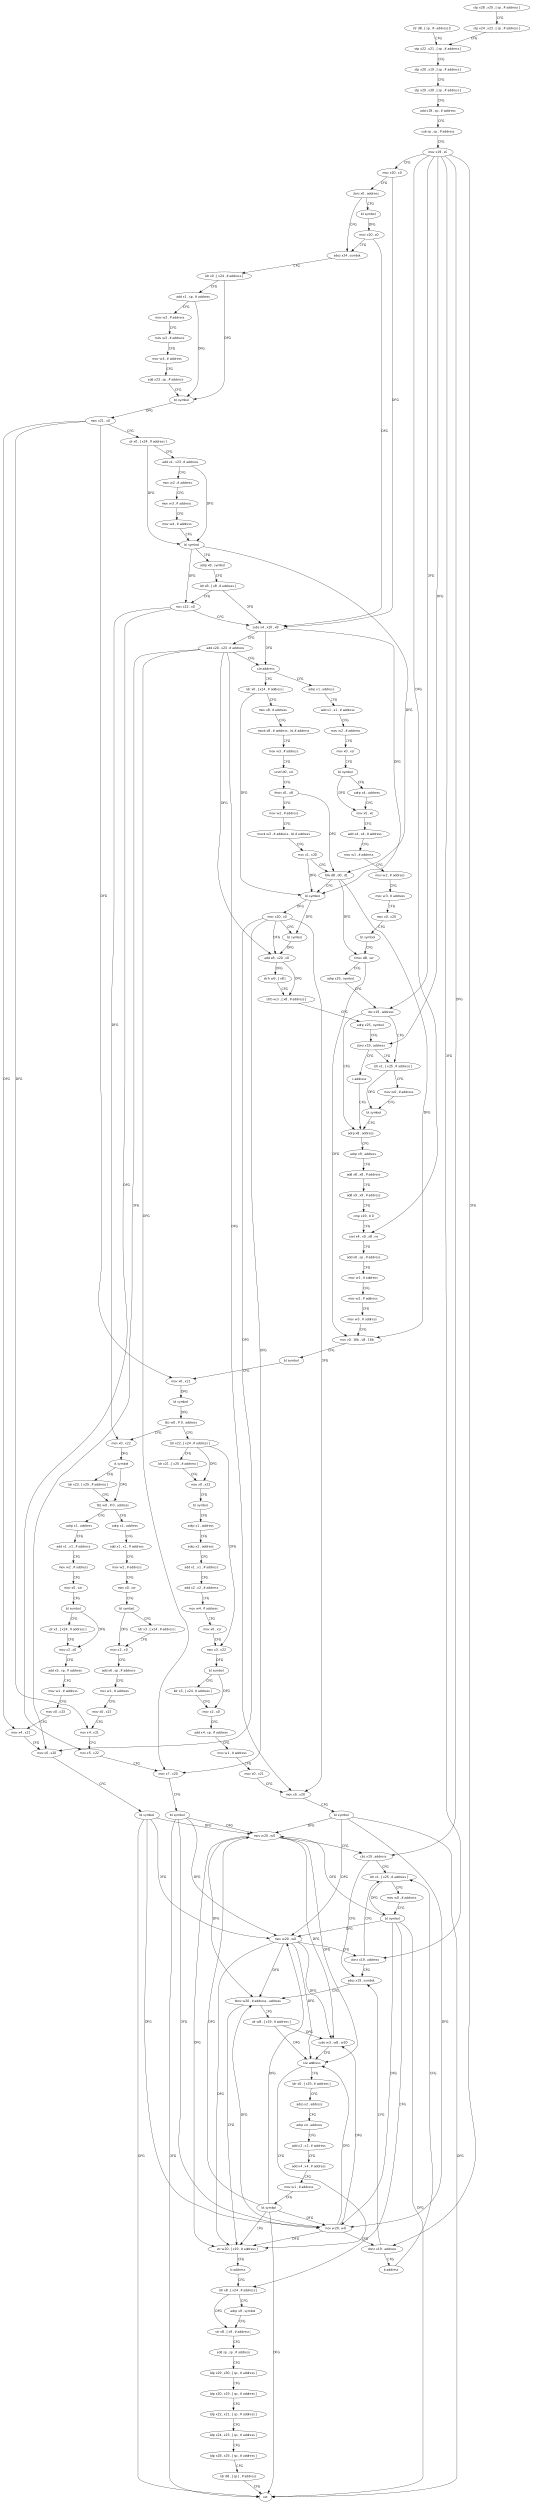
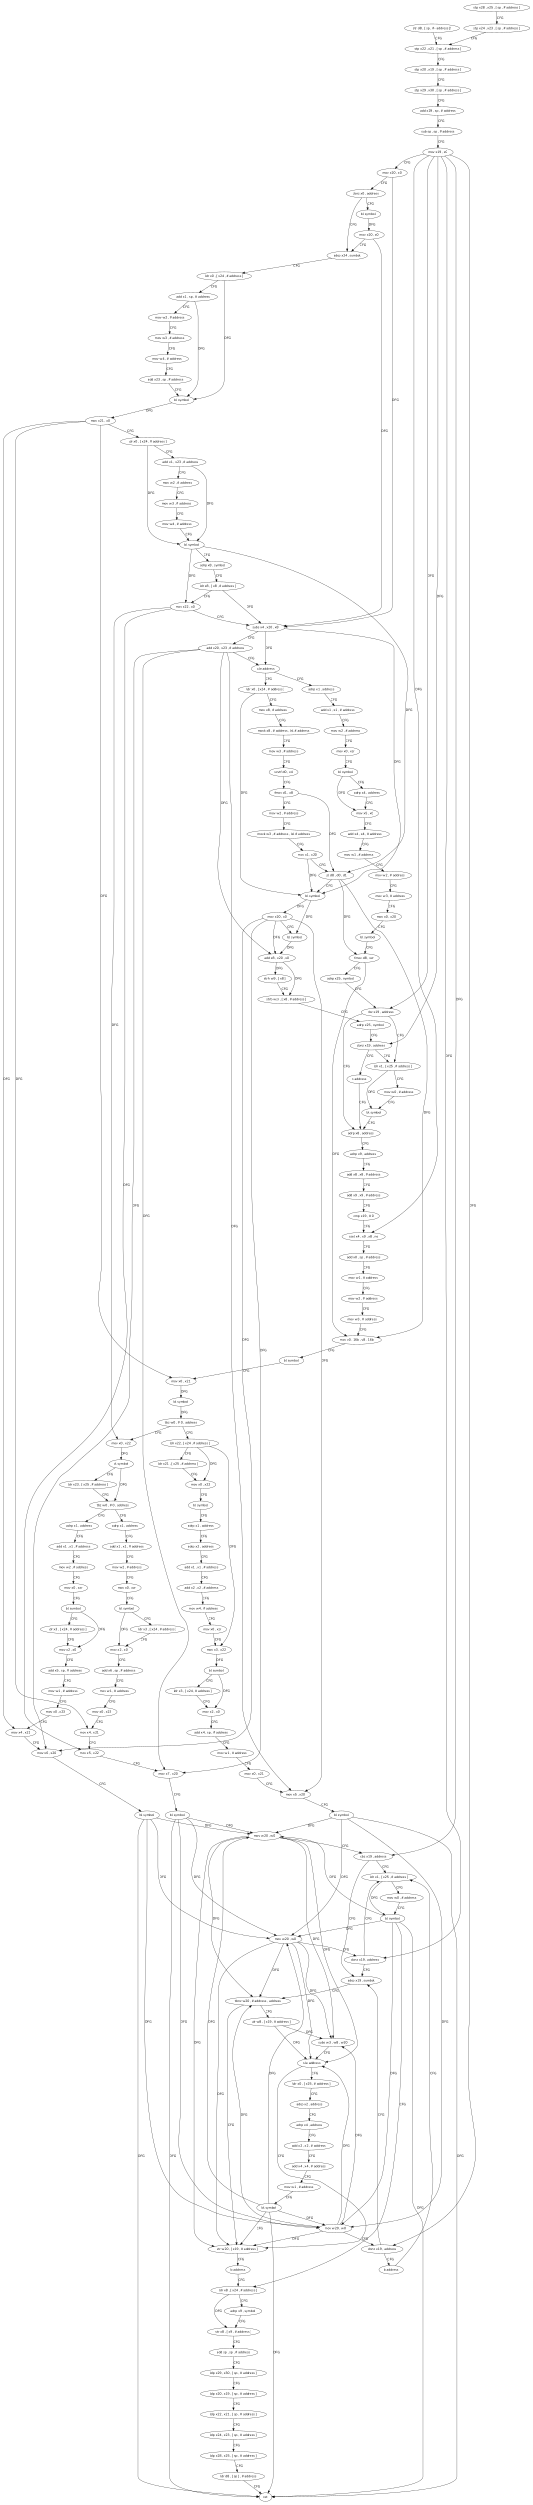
(336, 875) -> (336, 875)
